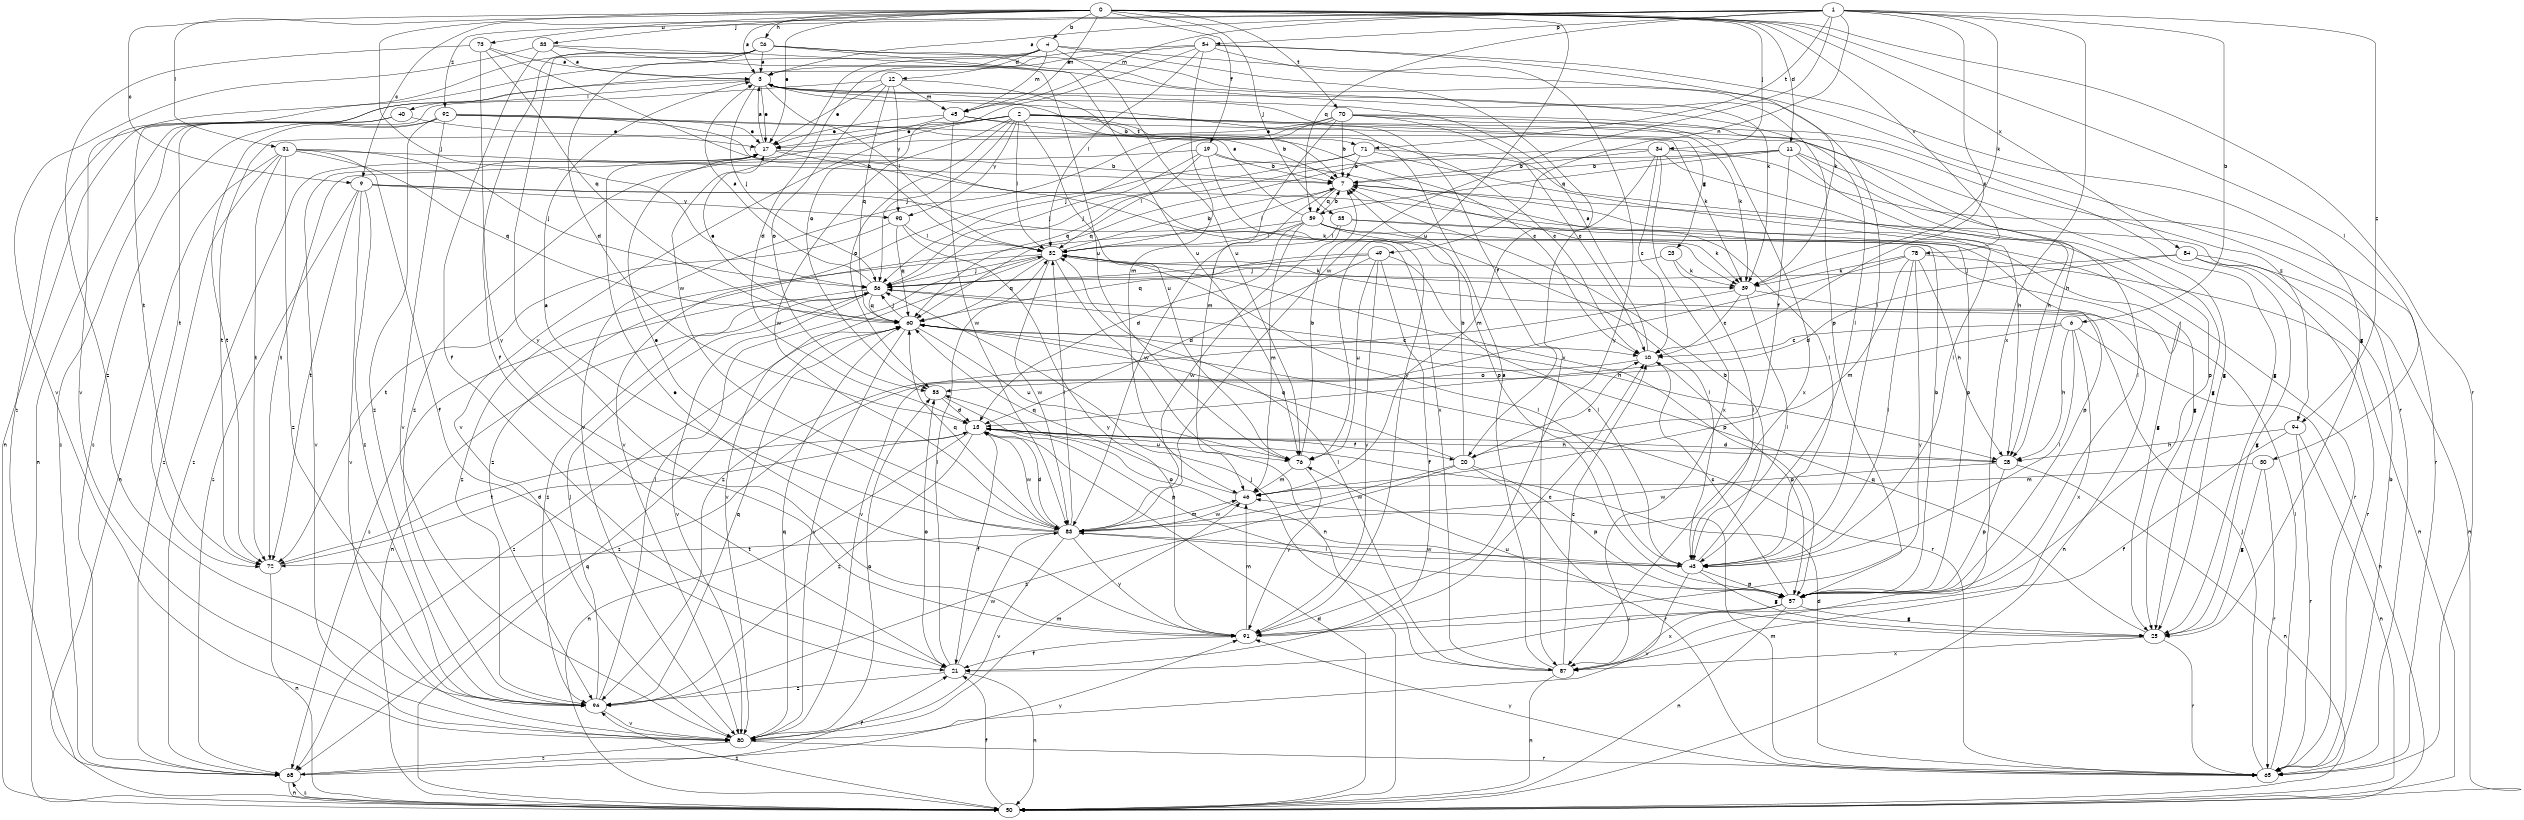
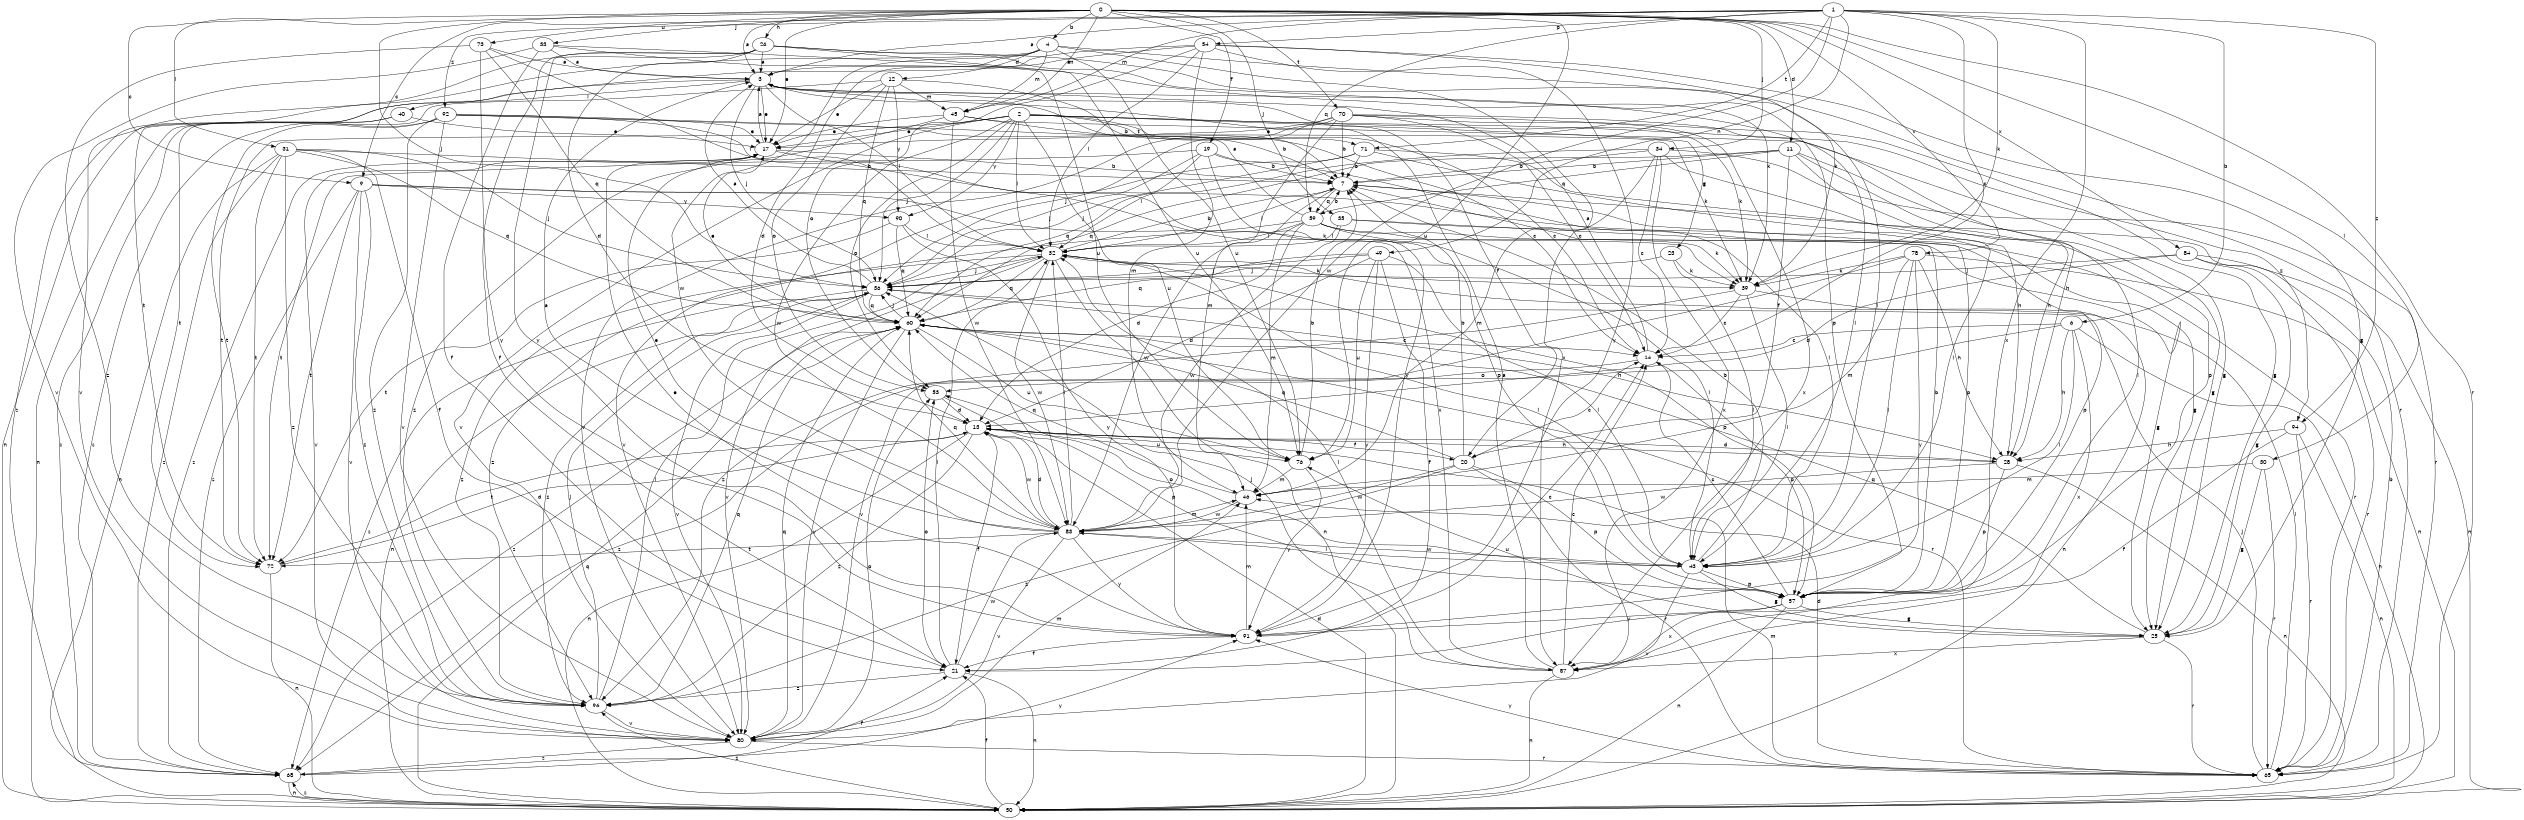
(1648, 358) -> (1648, 358)
